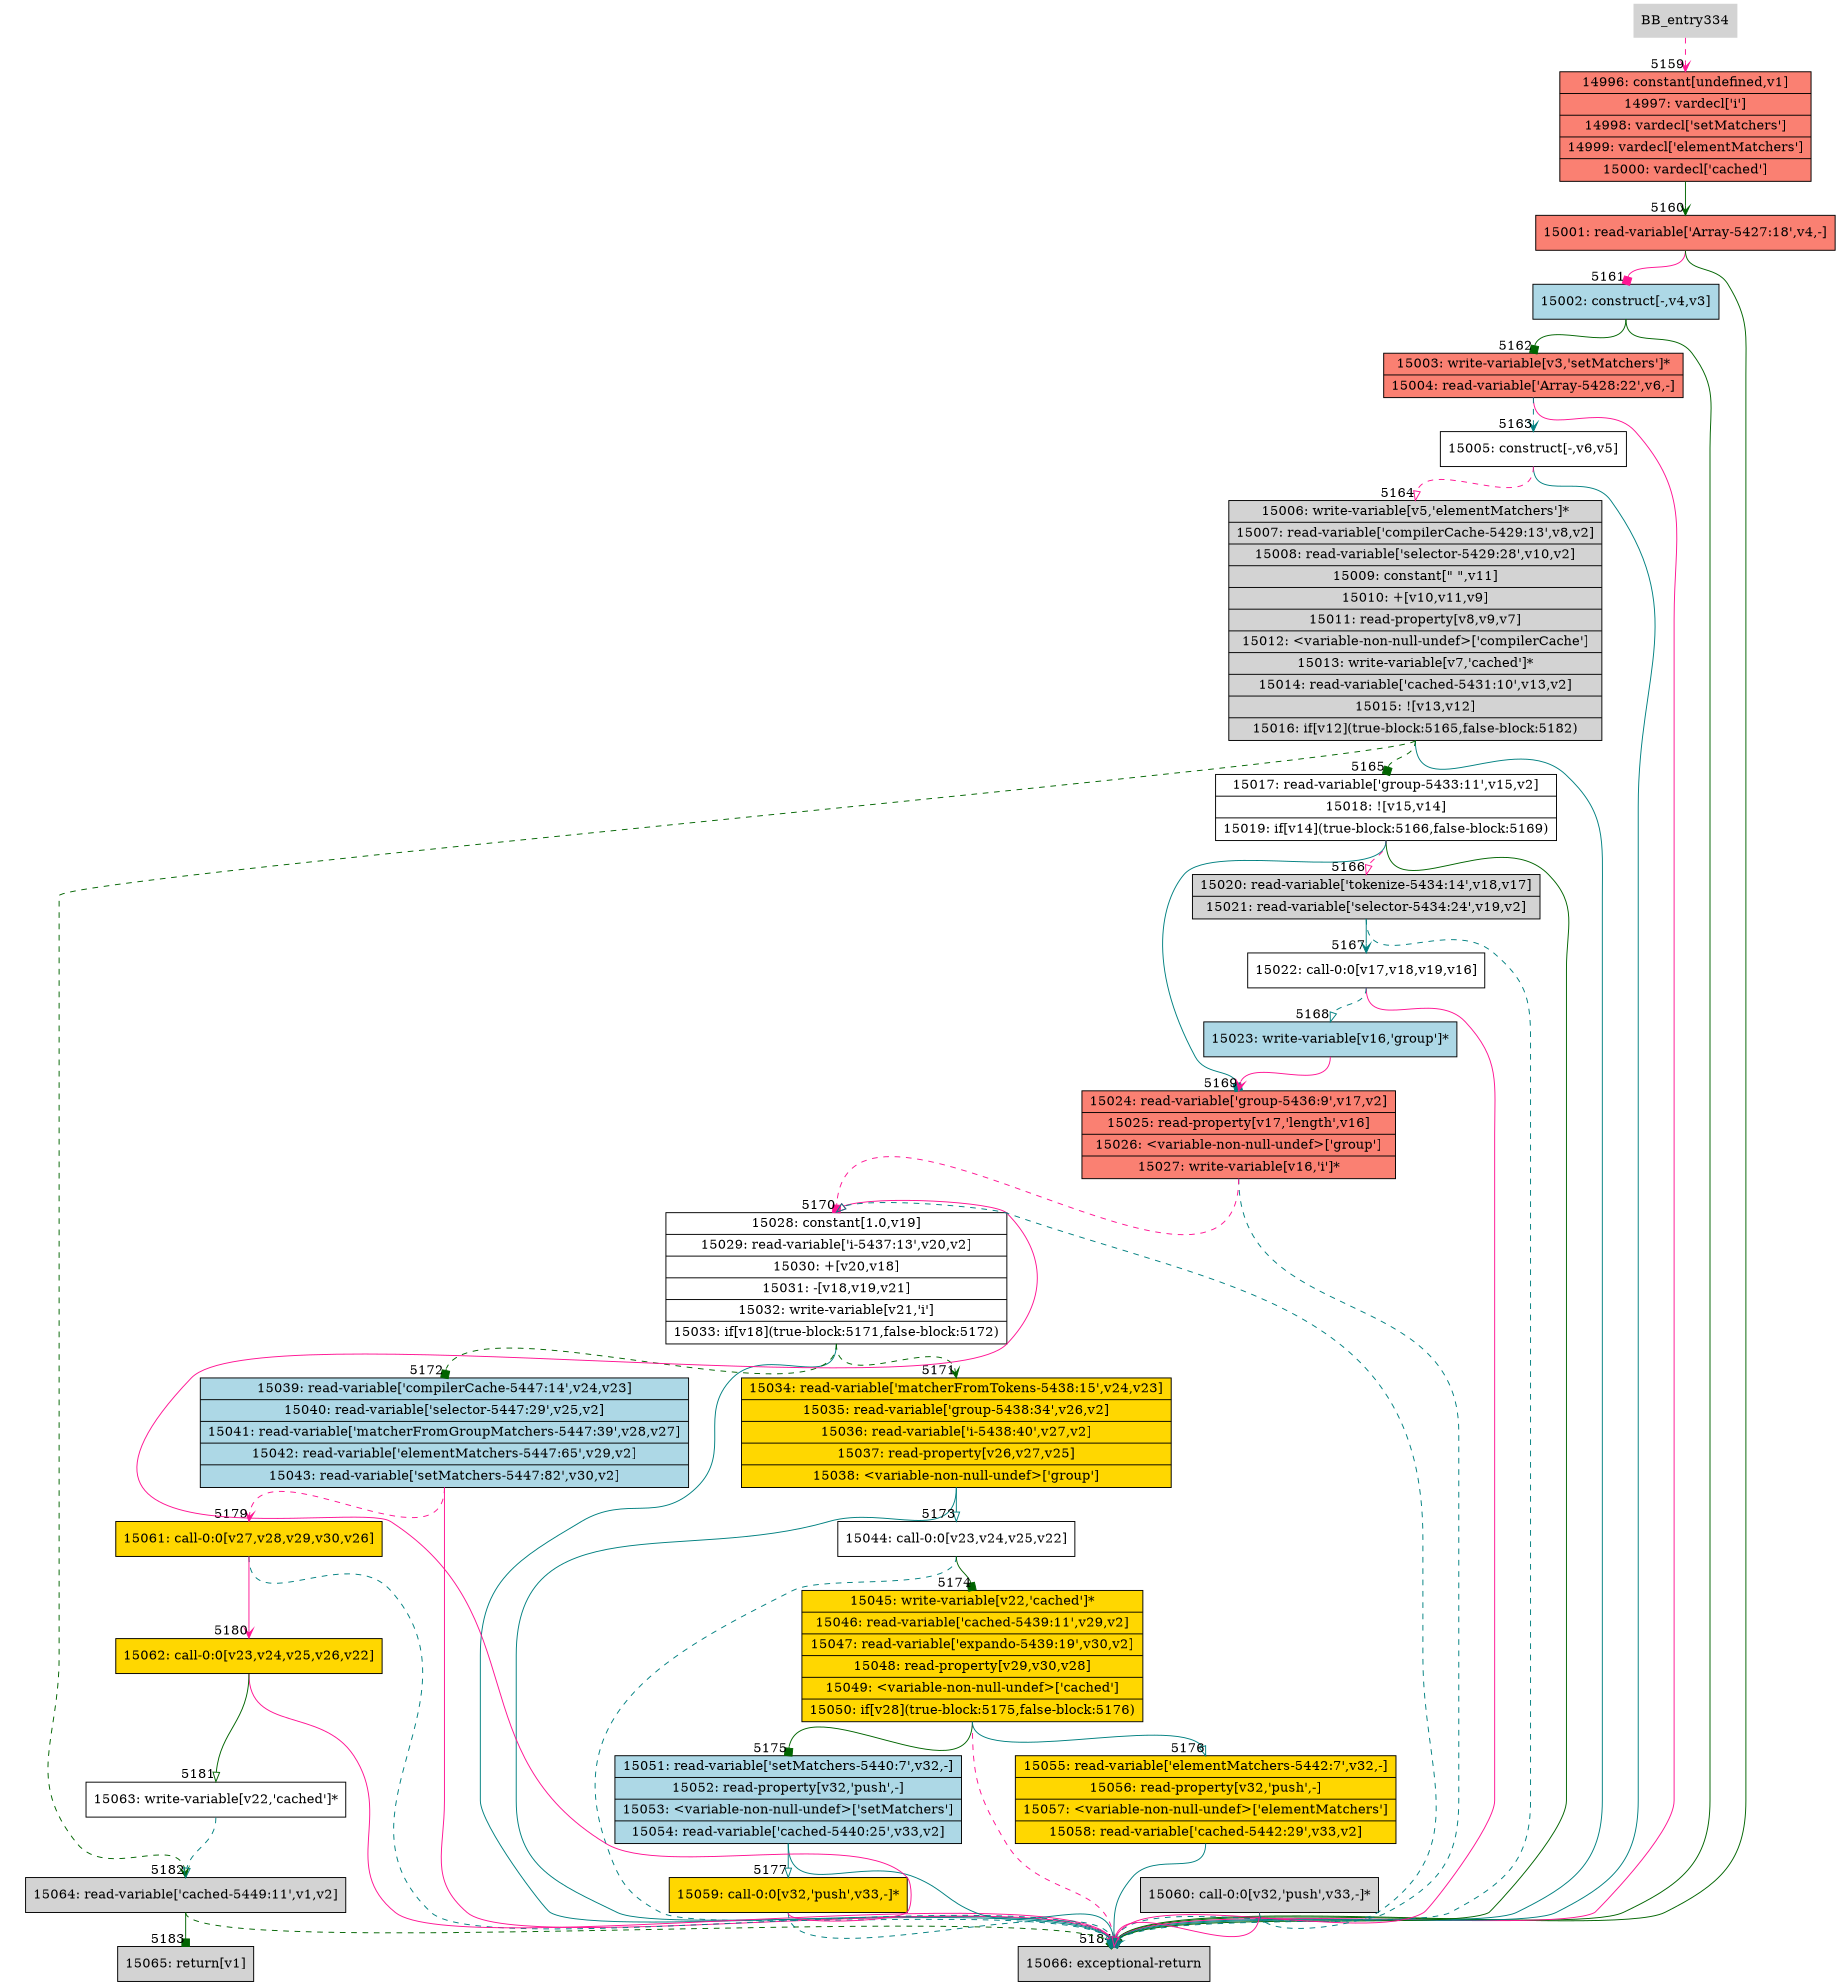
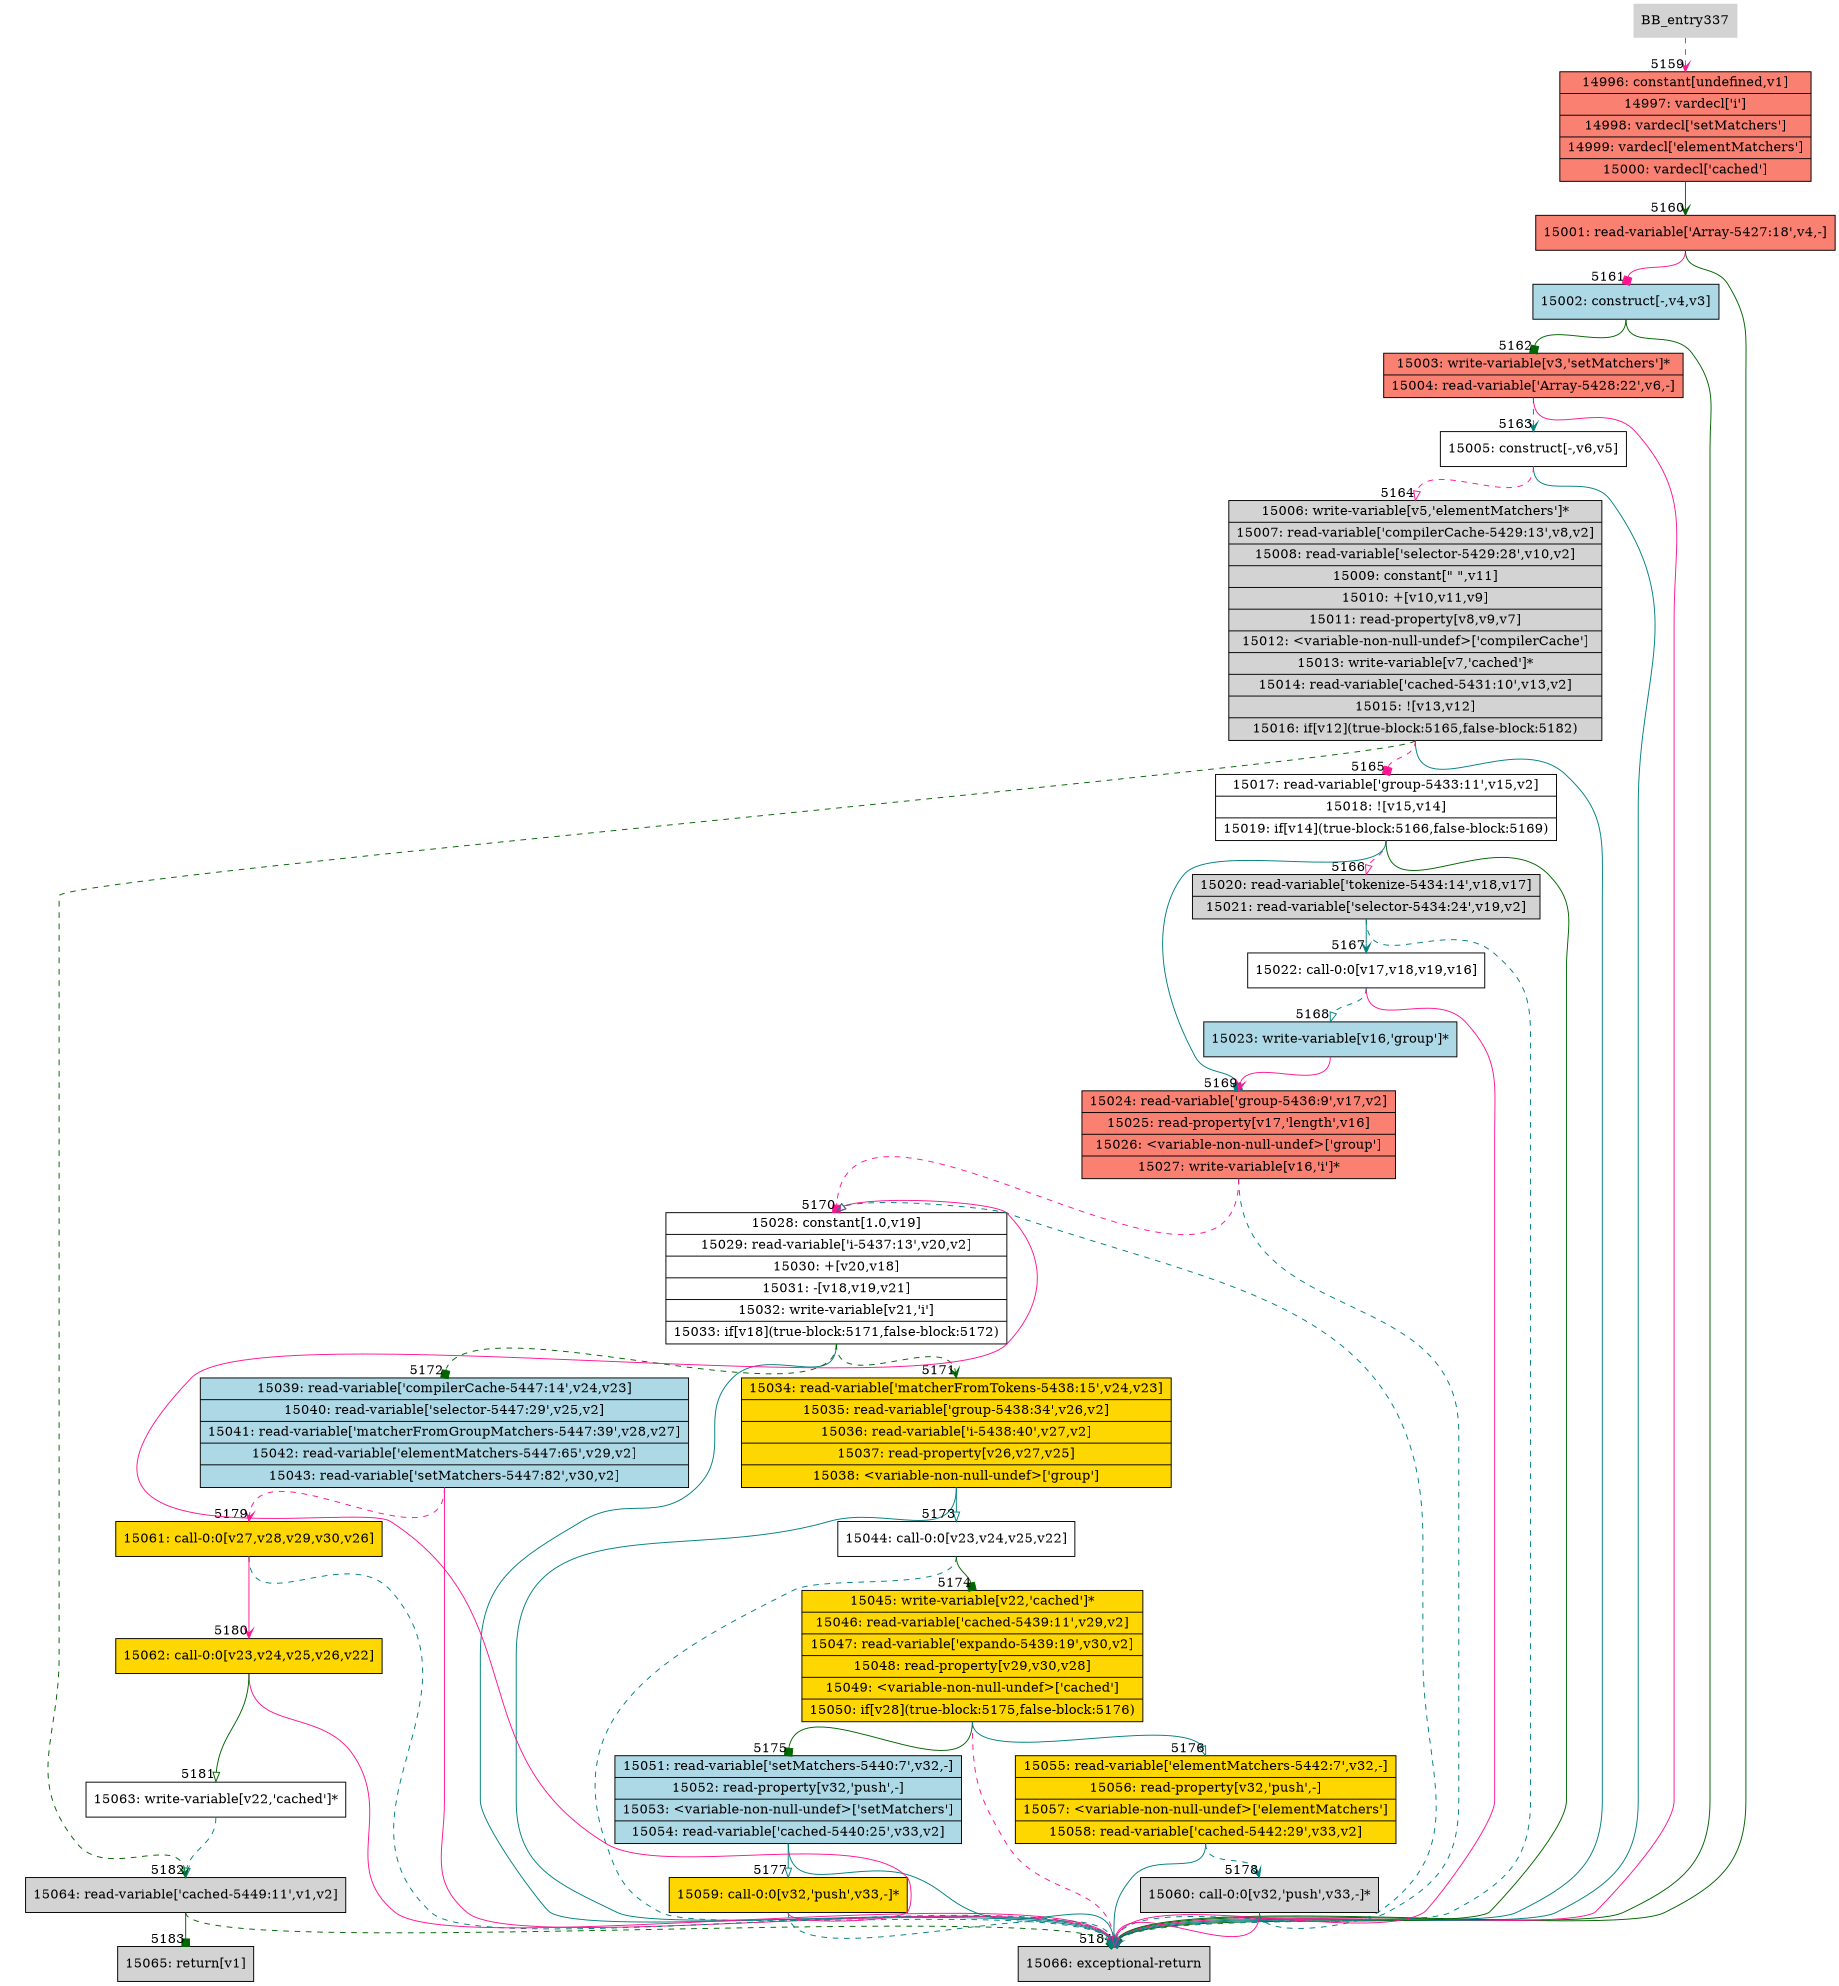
(1685, 21) -> (1685, 21)
(1405, 755) -> (1405, 755)
none -> (1228, 1860)
